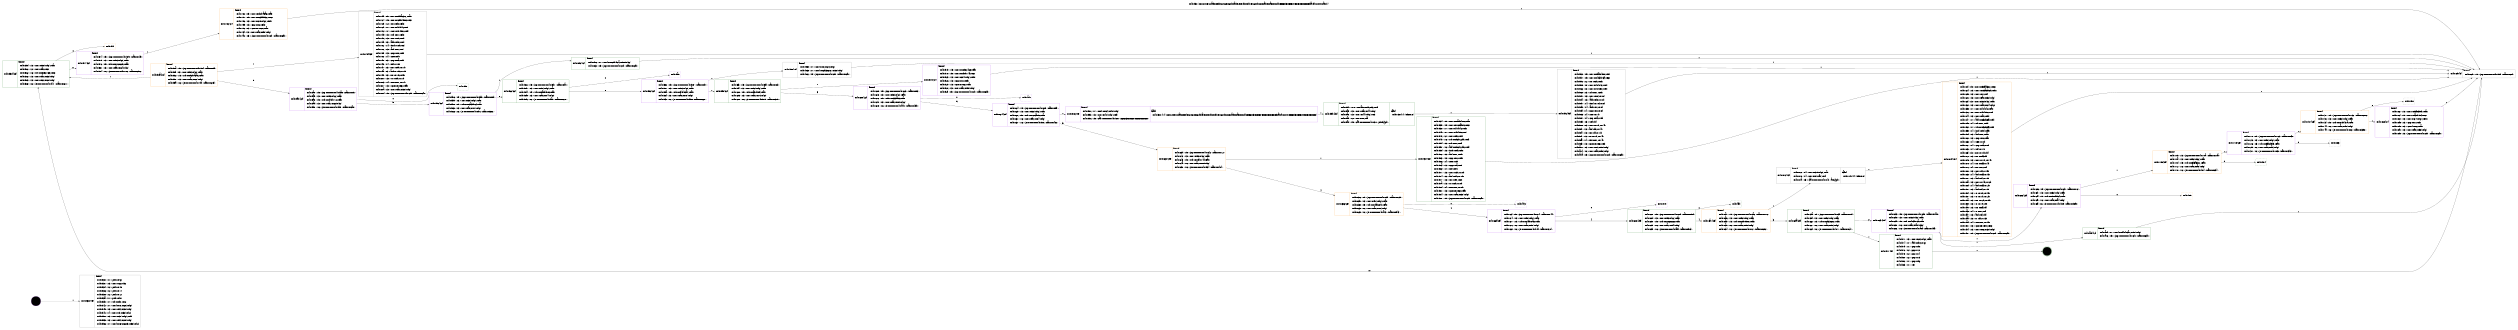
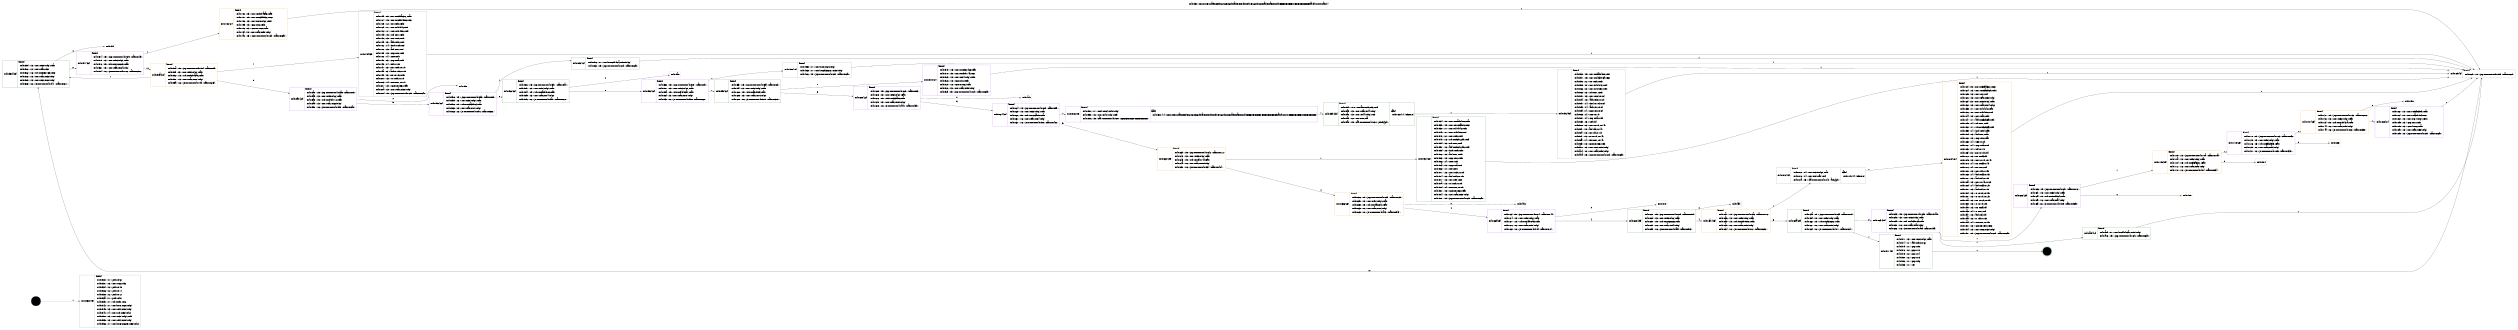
none -> (147, 69)
